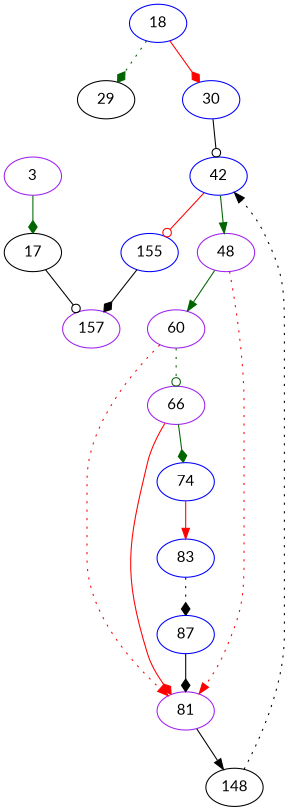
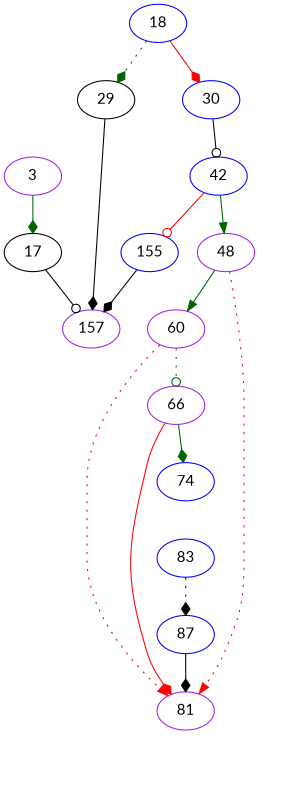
none -> (99, 208)
(186, 515) -> none
(235, 787) -> none
